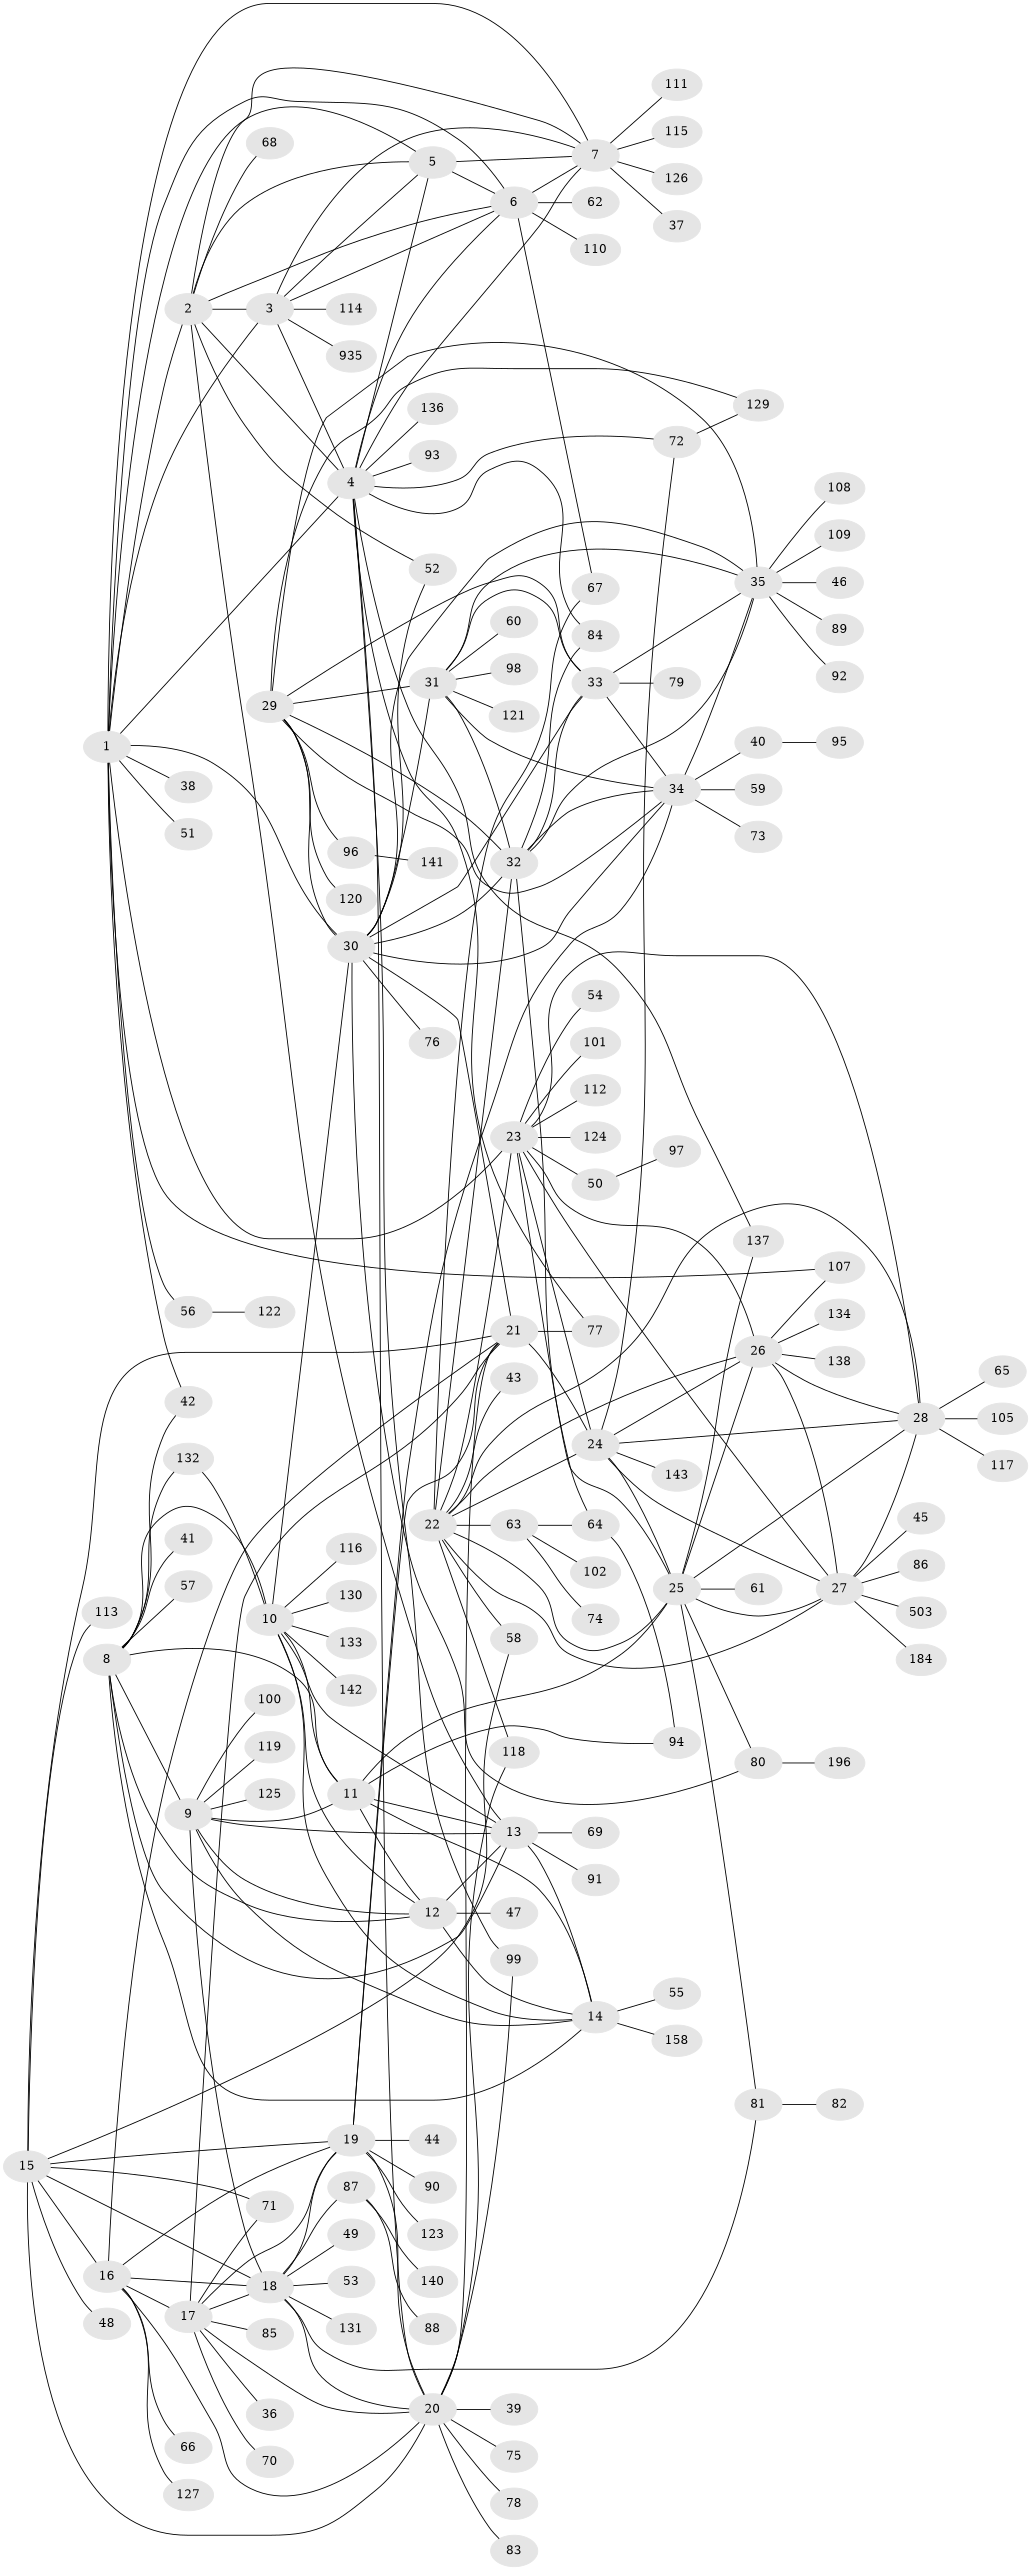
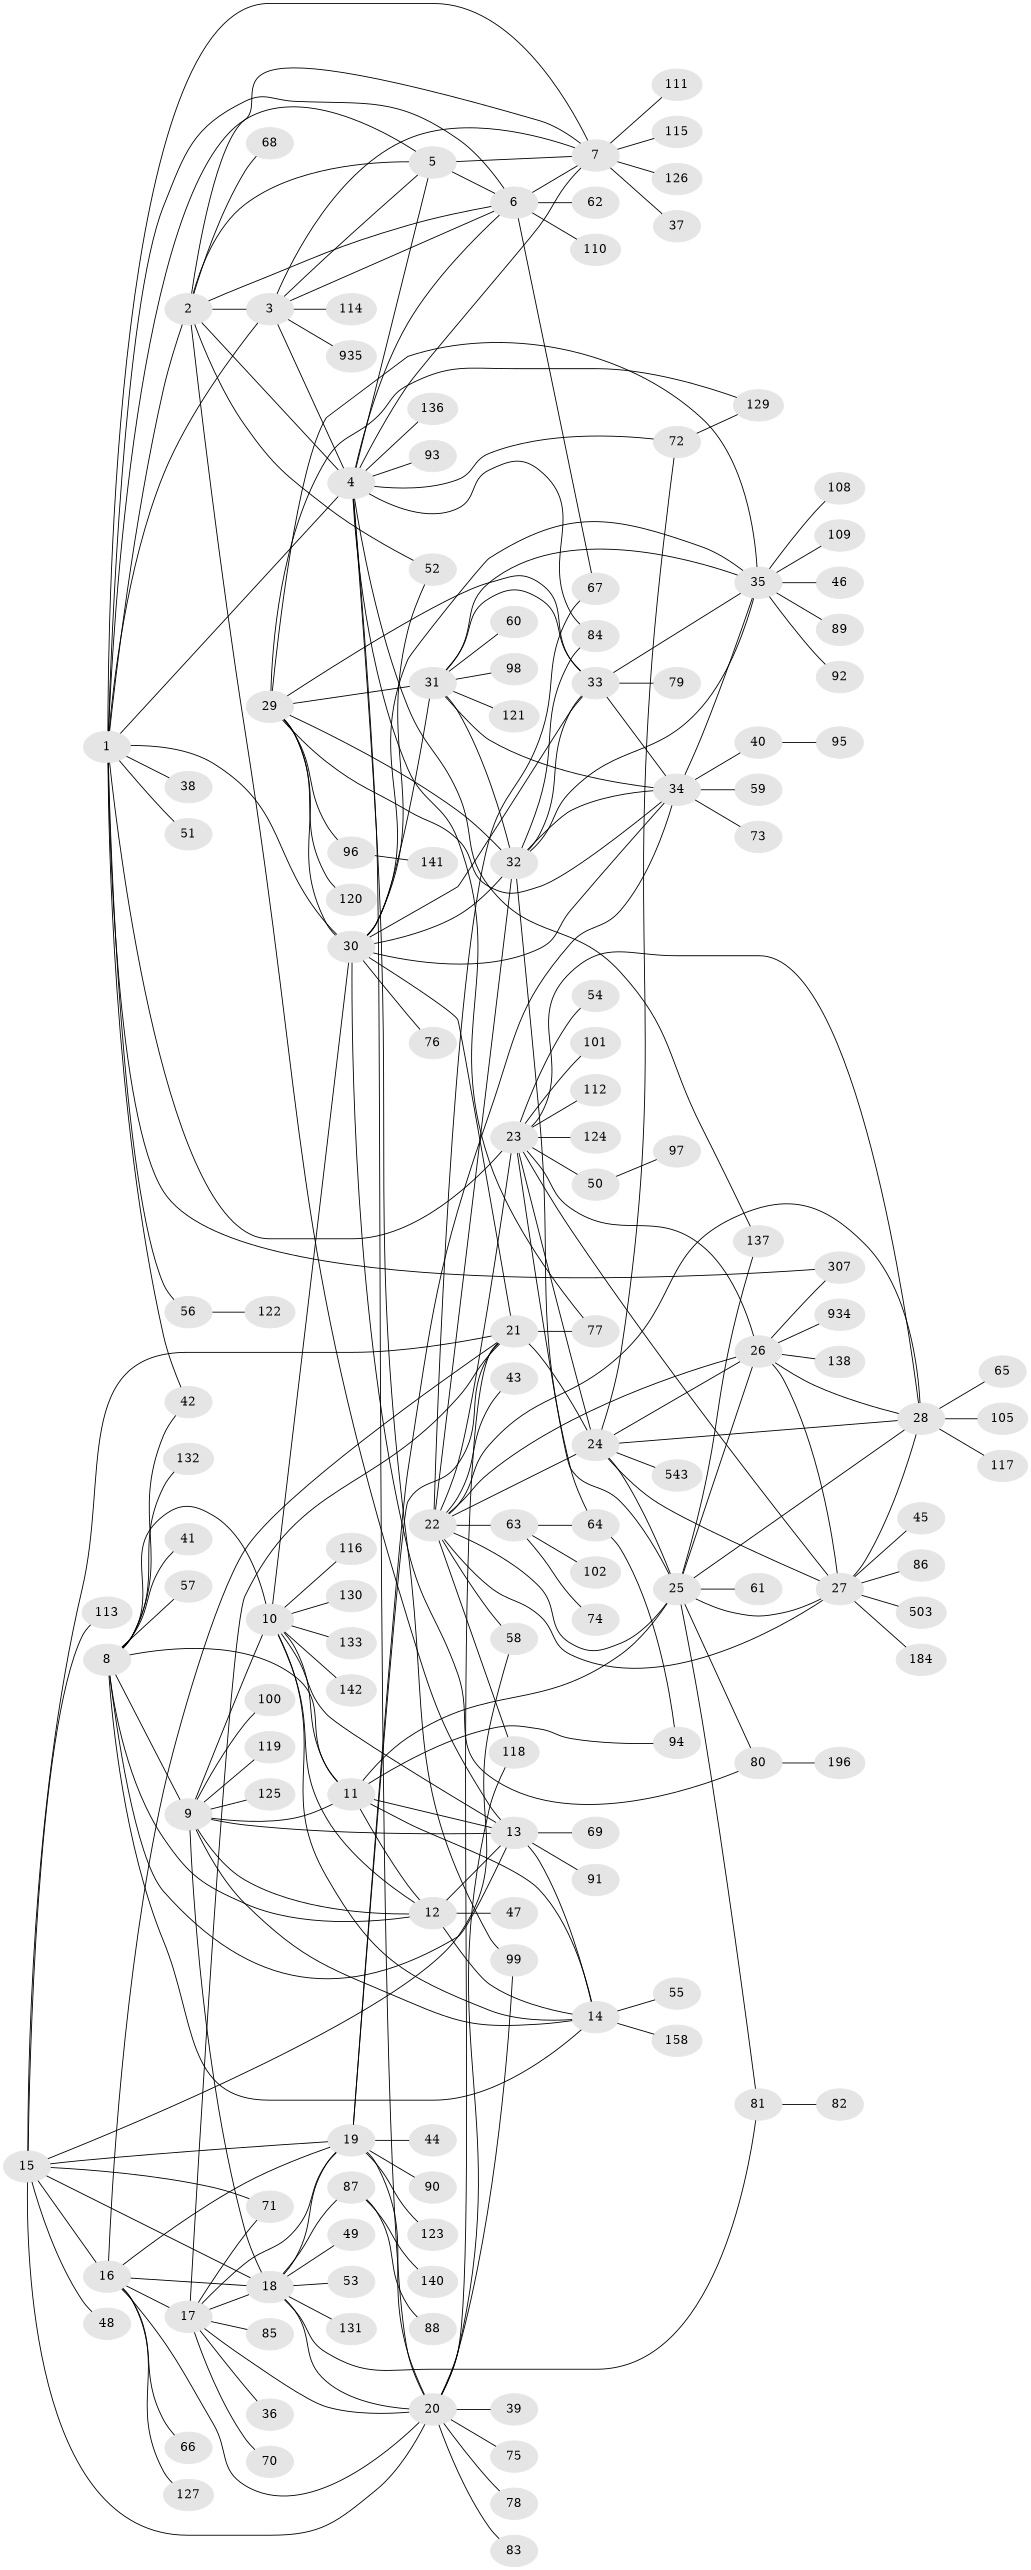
(840, 1268) -> (840, 1268)
(840, 1315) -> (840, 1315)
(677, 1476) -> (677, 1476)
(234, 1526) -> (222, 1733)
